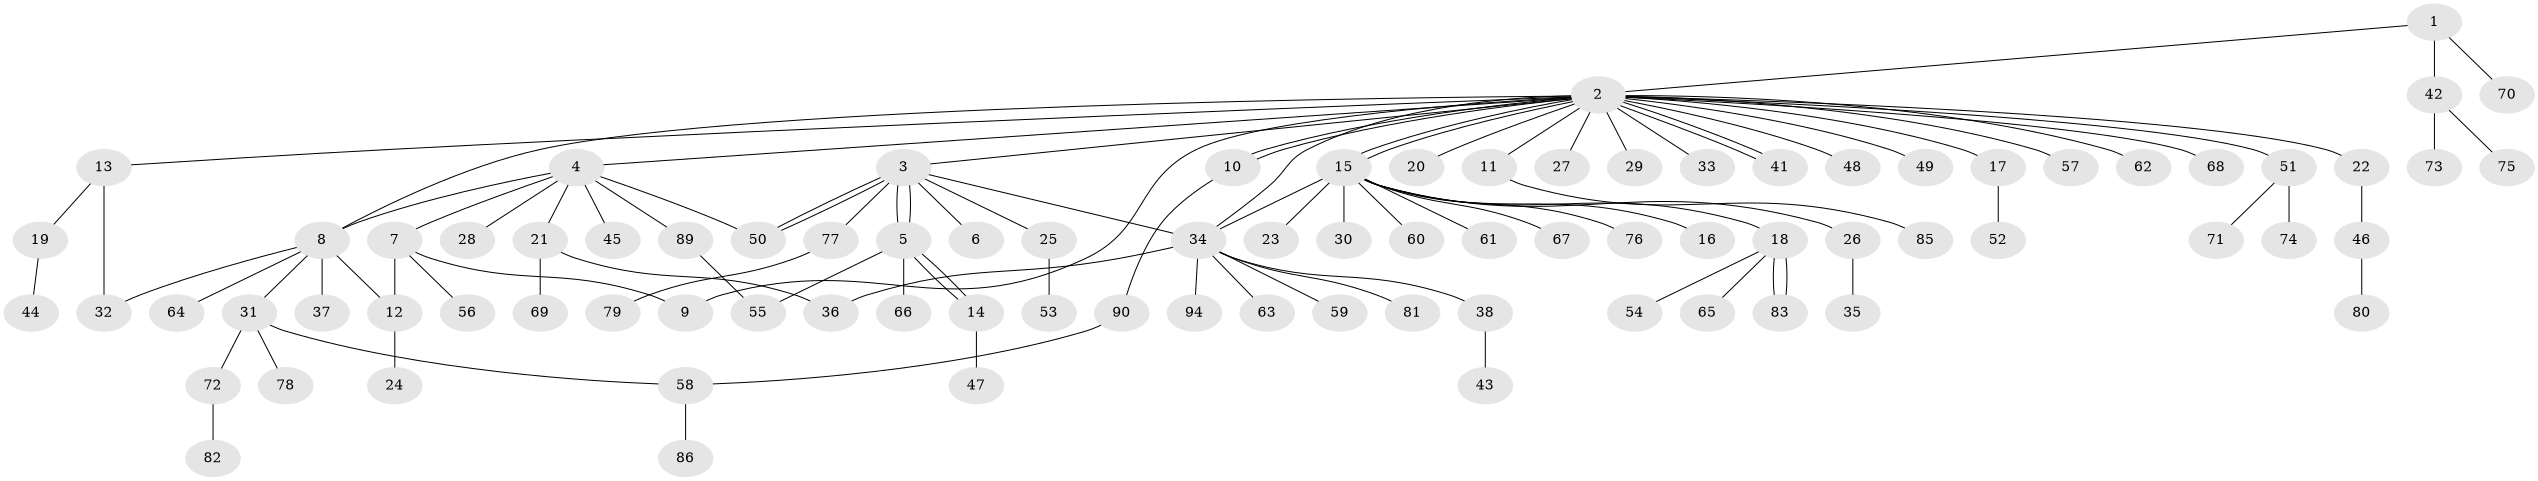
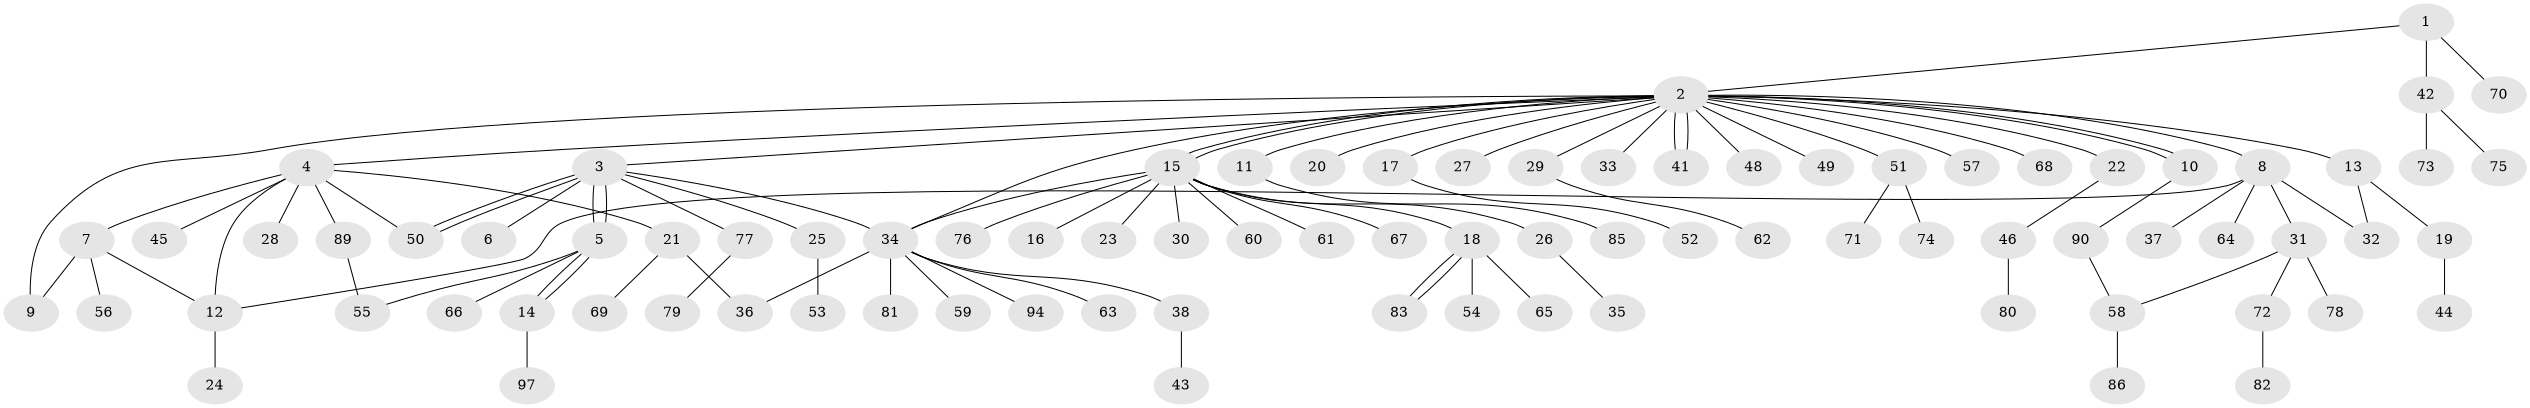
(1877, 108) -> (1649, 204)
(445, 196) -> (232, 226)
(976, 386) -> (527, 386)
